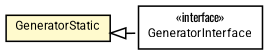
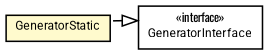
(132, 33) -> (116, 21)
